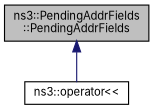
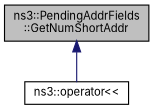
(77, 23) -> (77, 23)
